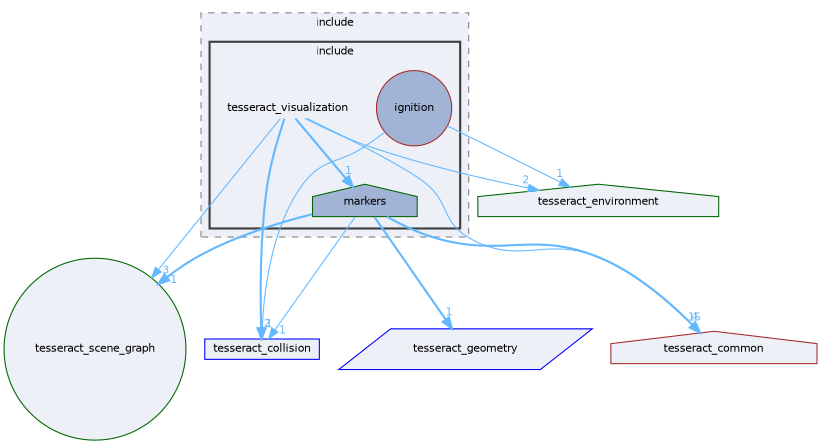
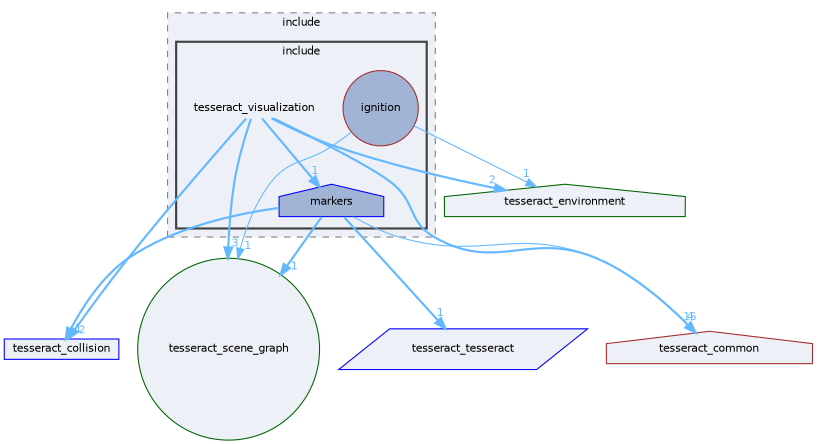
(414, 161) -> (381, 161)
(219, 194) -> (234, 182)
(365, 202) -> (331, 202)
(289, 207) -> (279, 174)
(452, 222) -> (494, 252)
(465, 244) -> (521, 243)
(315, 274) -> (158, 242)
(466, 349) -> (463, 349)
